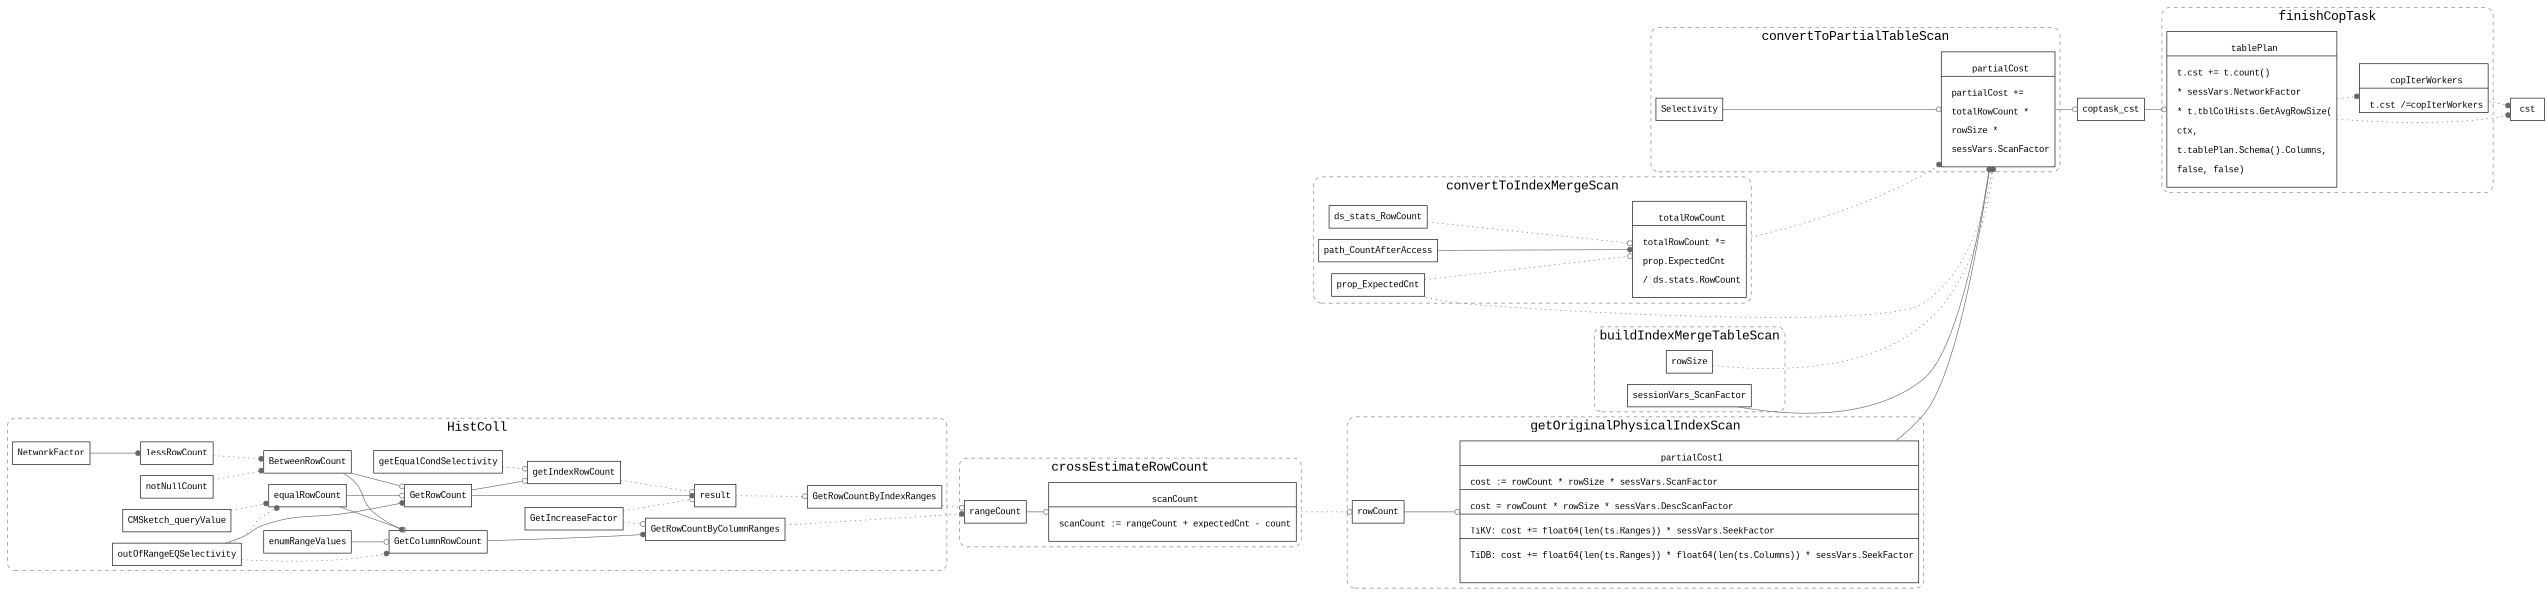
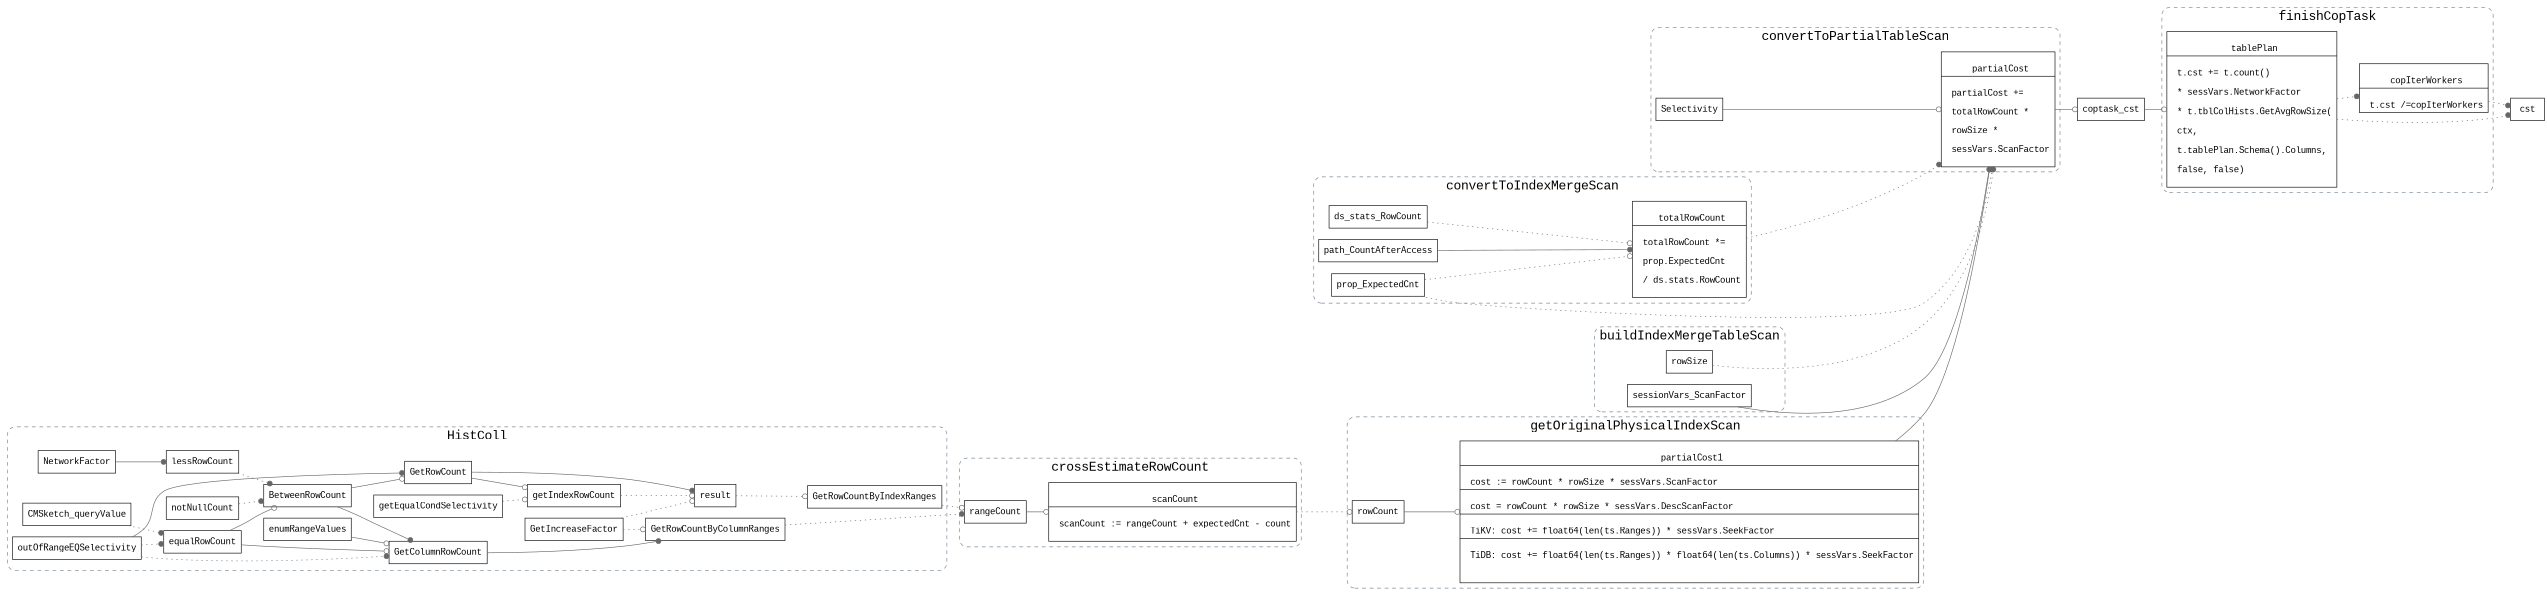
(373, 496) -> (251, 520)
